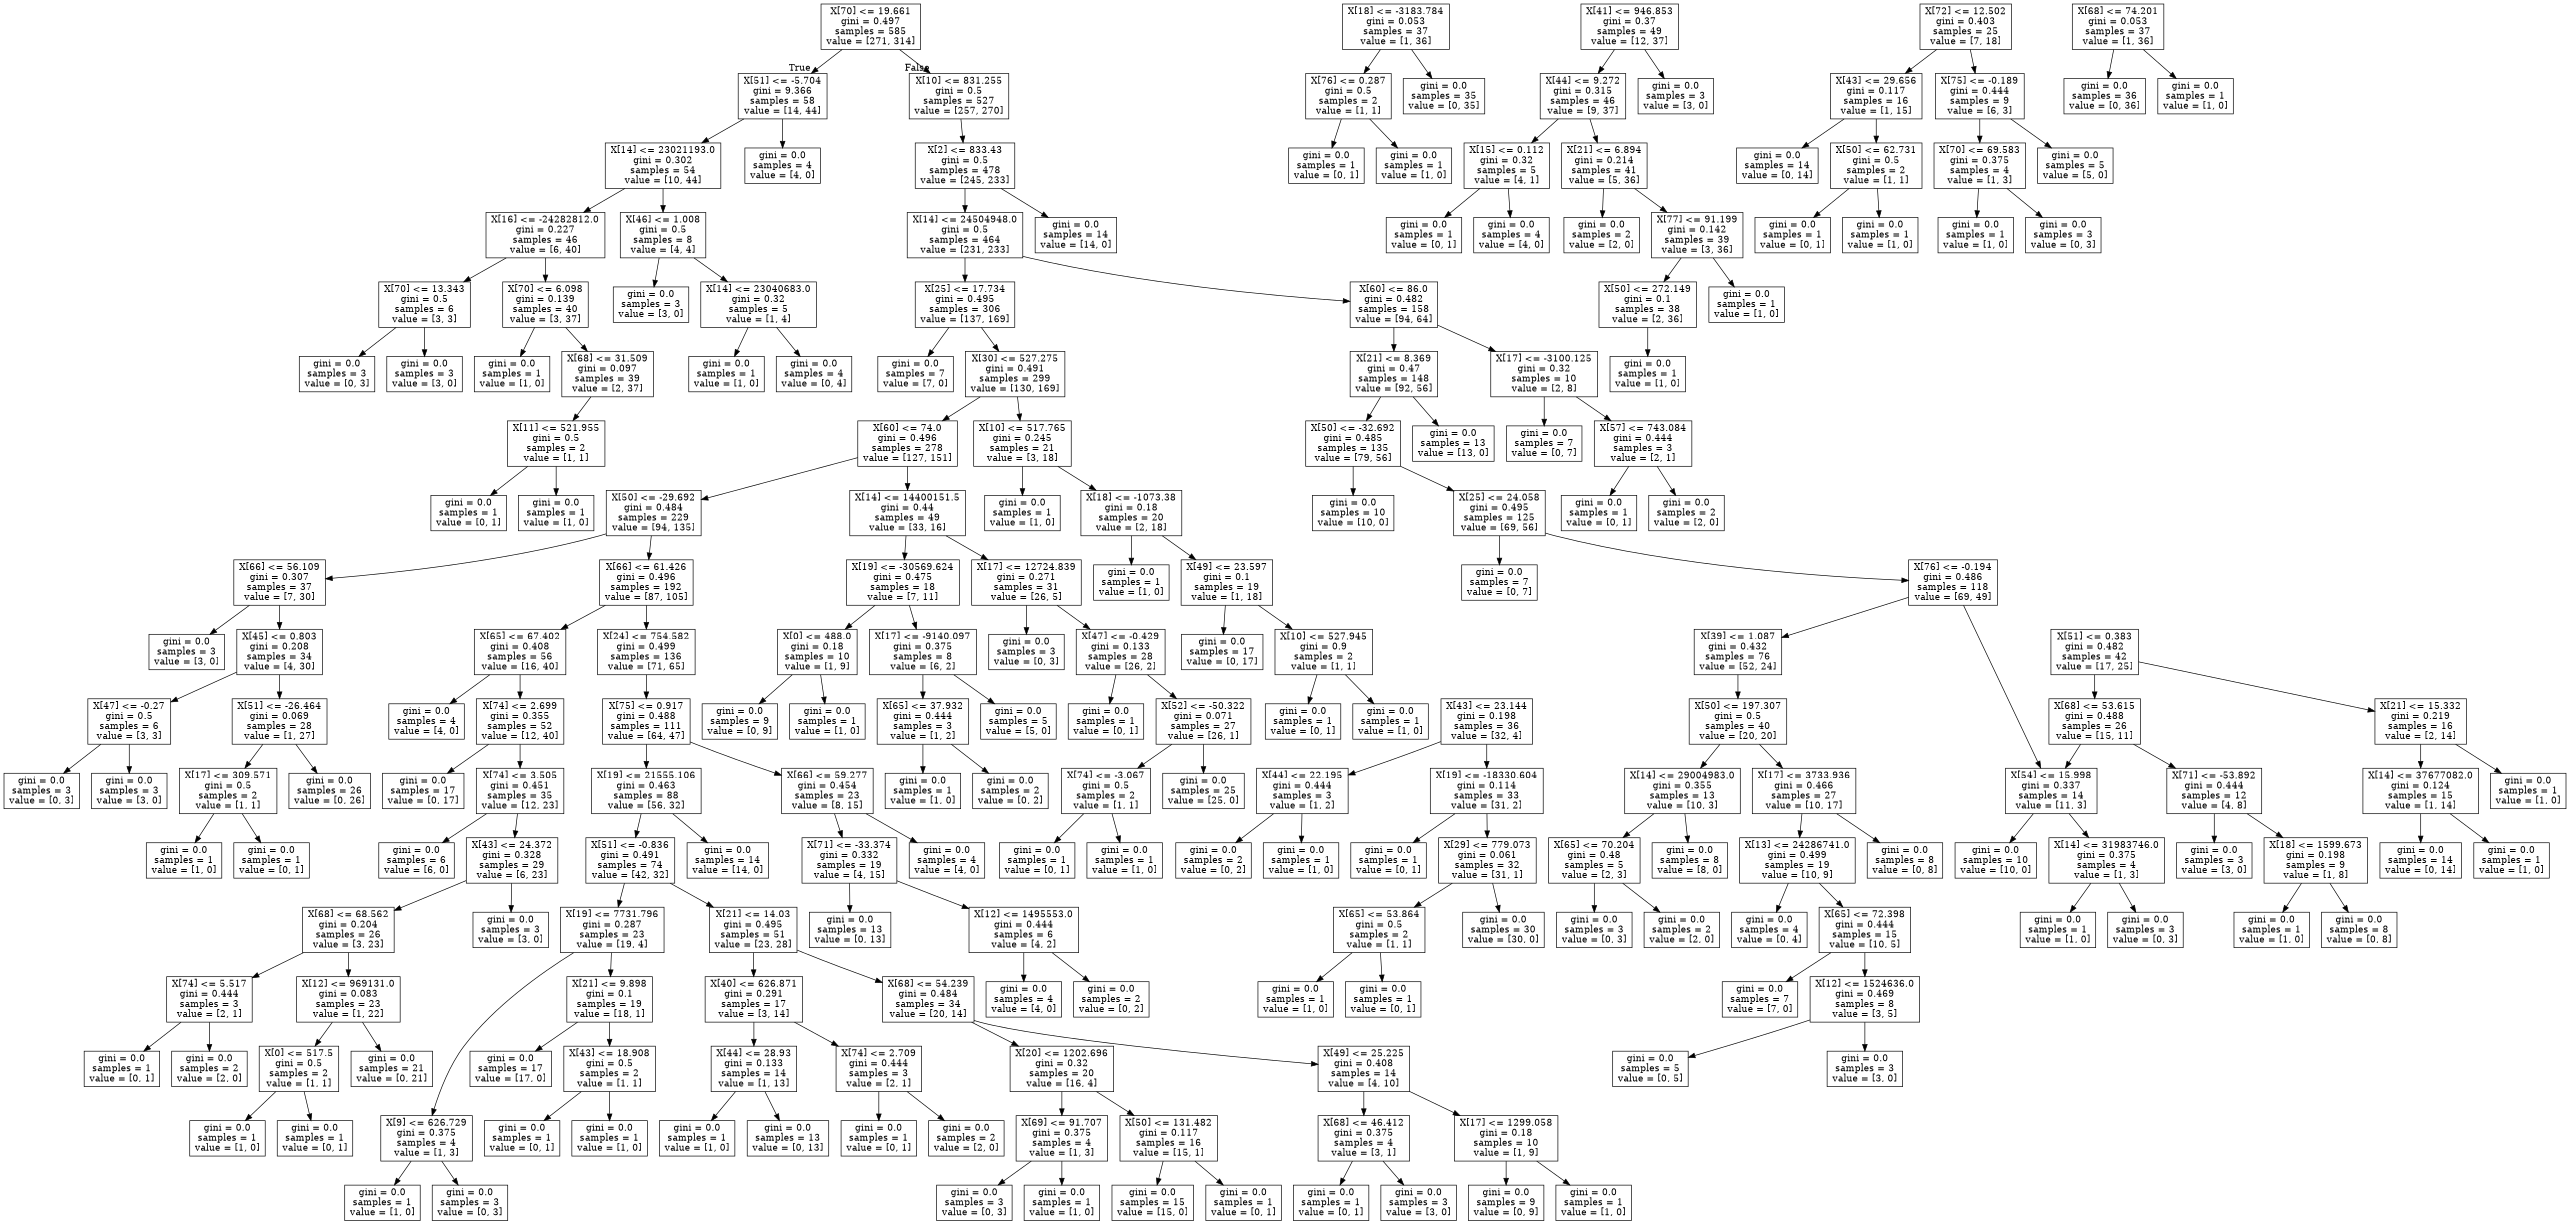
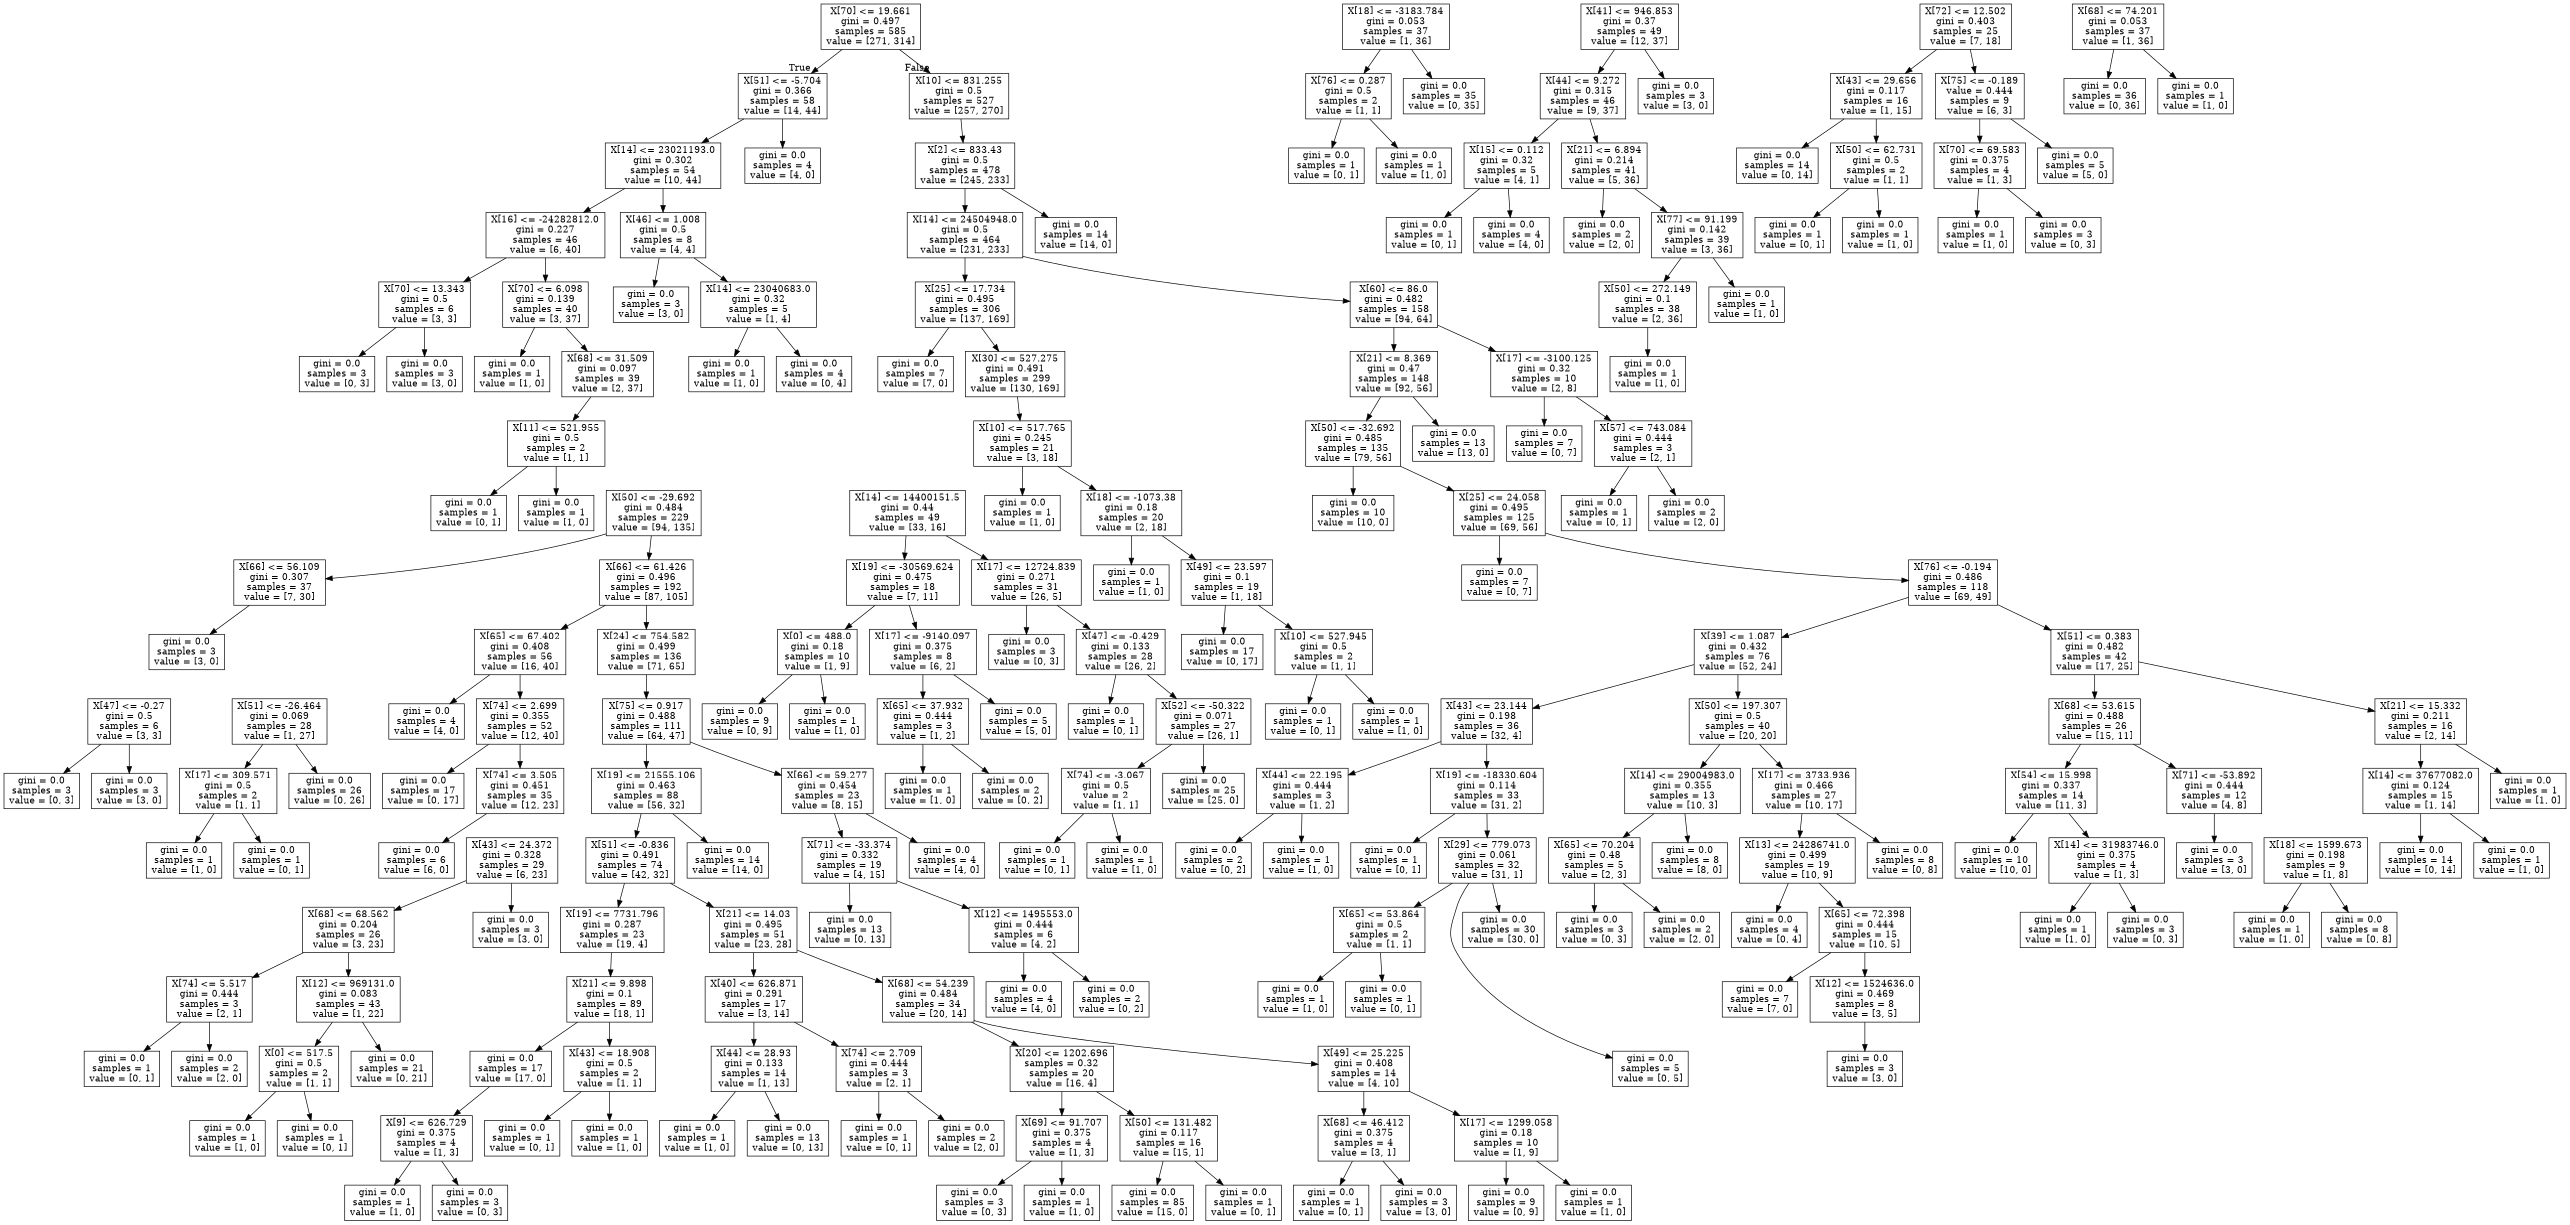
(783, 96) -> (783, 96)
(1980, 96) -> (1980, 96)
(908, 444) -> none
(280, 652) -> none
(1324, 652) -> (1324, 652)
(2001, 684) -> (2021, 616)
none -> (1617, 686)
(2421, 722) -> (2421, 722)
(1106, 791) -> (1106, 791)
(516, 822) -> none
(2262, 824) -> none
(348, 999) -> (348, 999)
(610, 999) -> (610, 999)
(489, 1018) -> (474, 1099)
(1753, 1038) -> (1492, 995)
(1062, 1069) -> (1062, 1069)
(1153, 1203) -> (1153, 1203)
